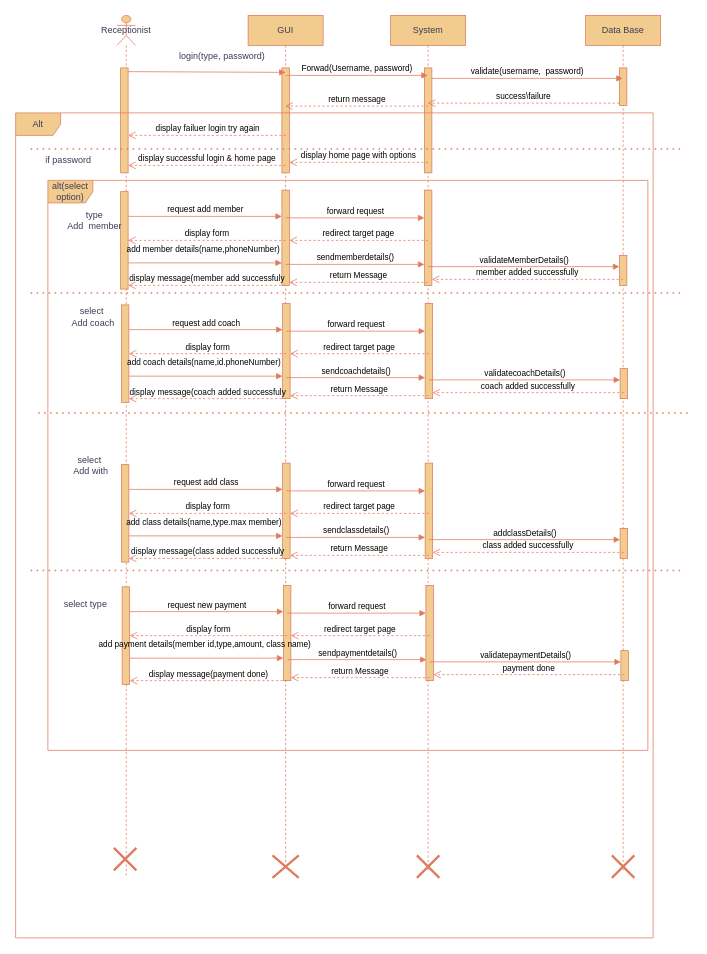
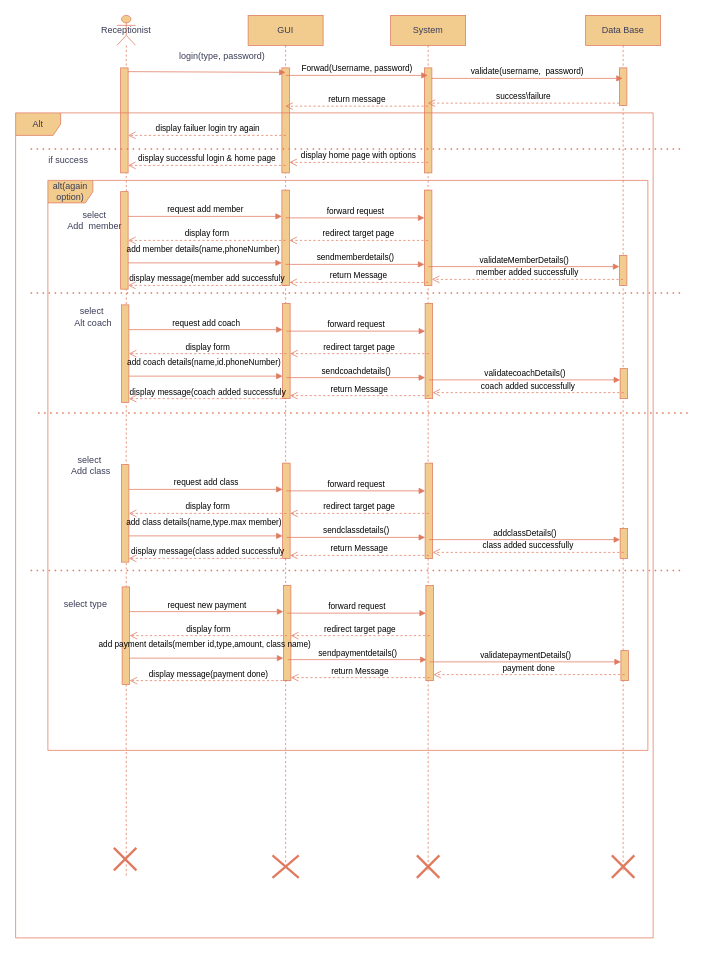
(68, 165) -> (68, 165)
(70, 192) -> (70, 192)
(95, 220) -> (95, 220)
(93, 317) -> (93, 317)
(91, 465) -> (91, 465)
